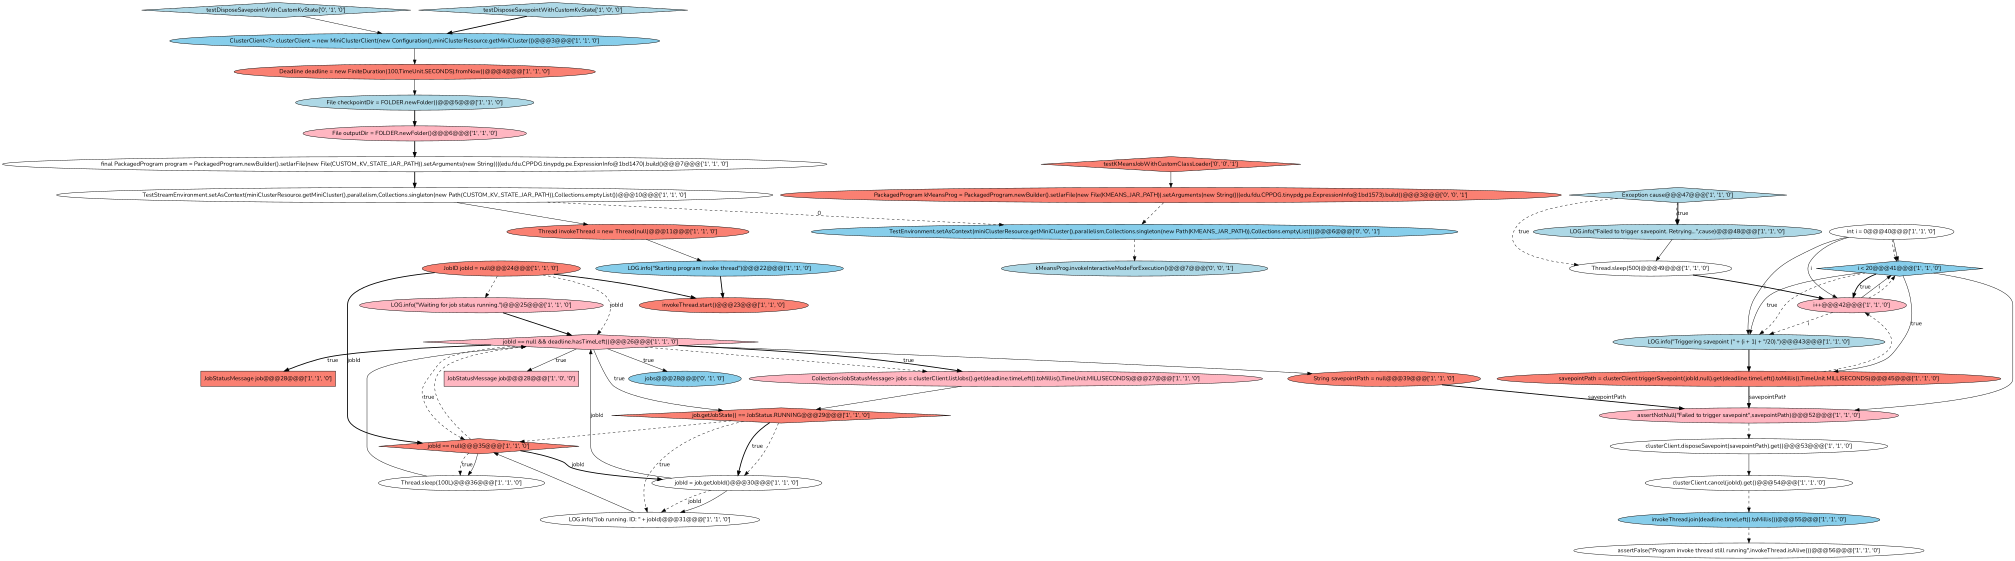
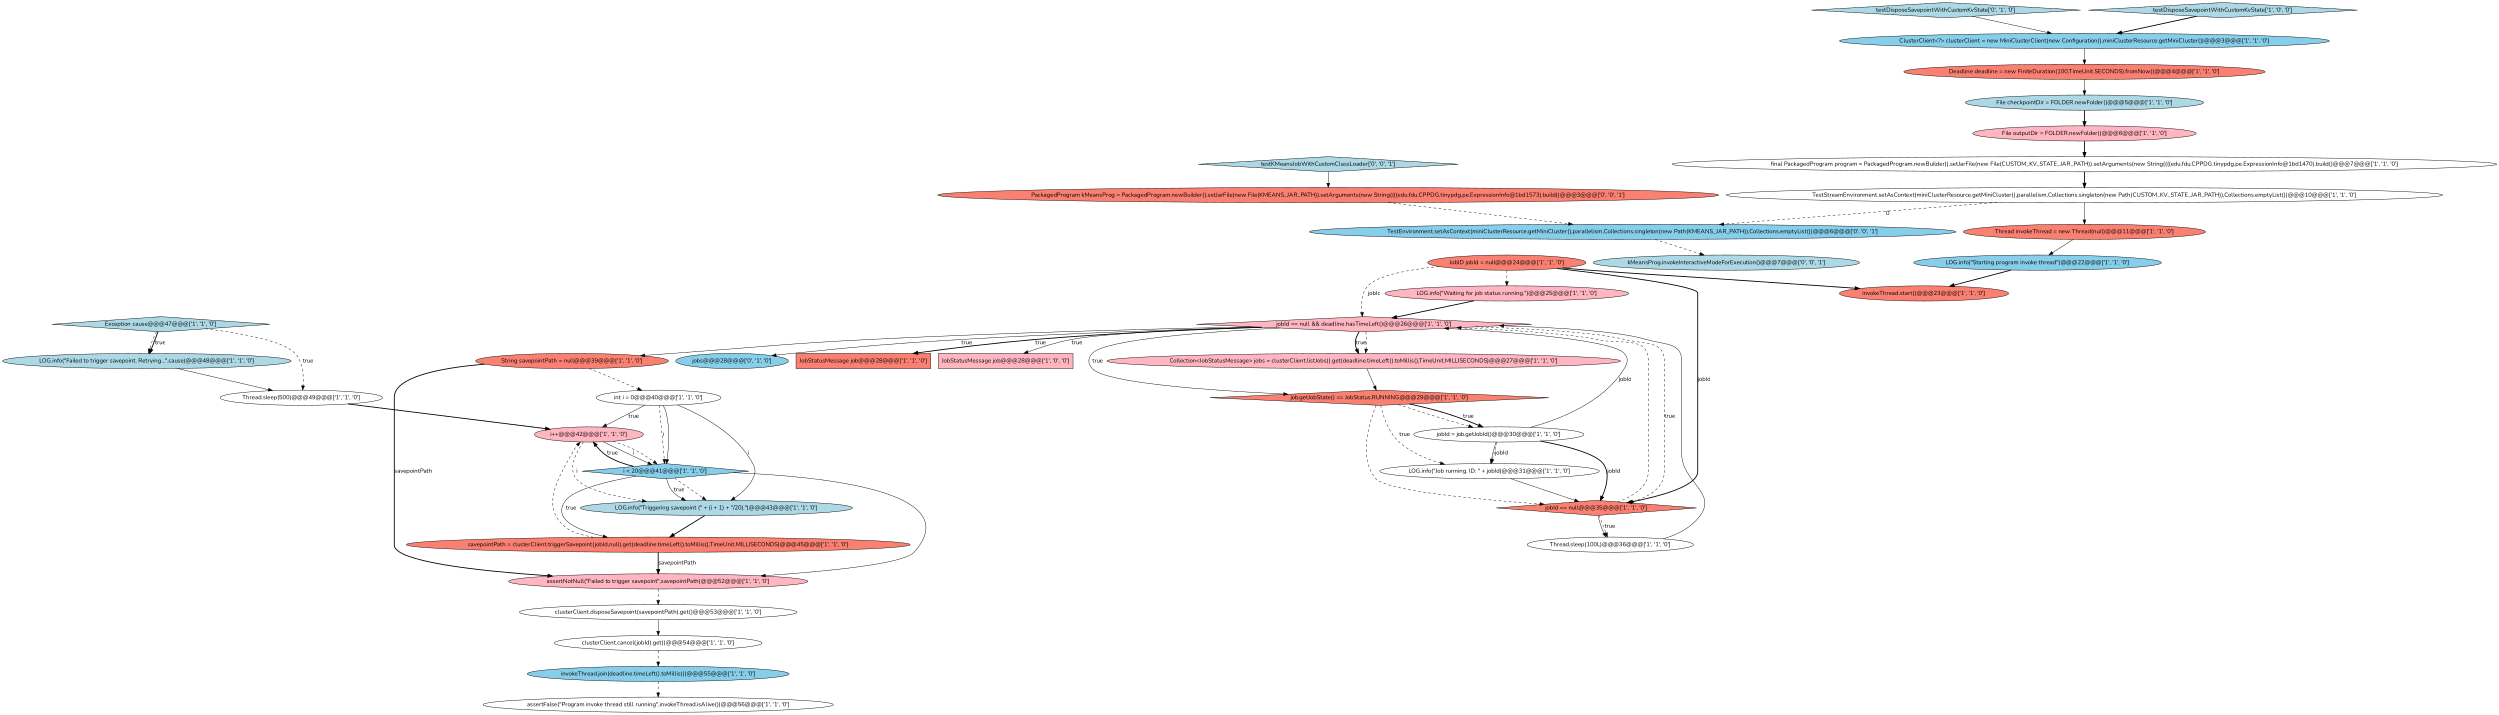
(1171, 164) -> (1328, 164)
(1811, 269) -> (634, 416)
none -> (613, 379)
(587, 472) -> (1590, 455)
